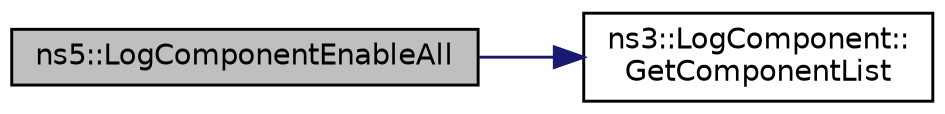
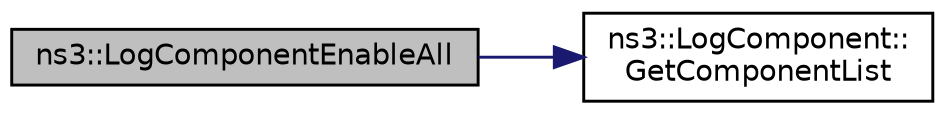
(245, 57) -> (245, 57)
